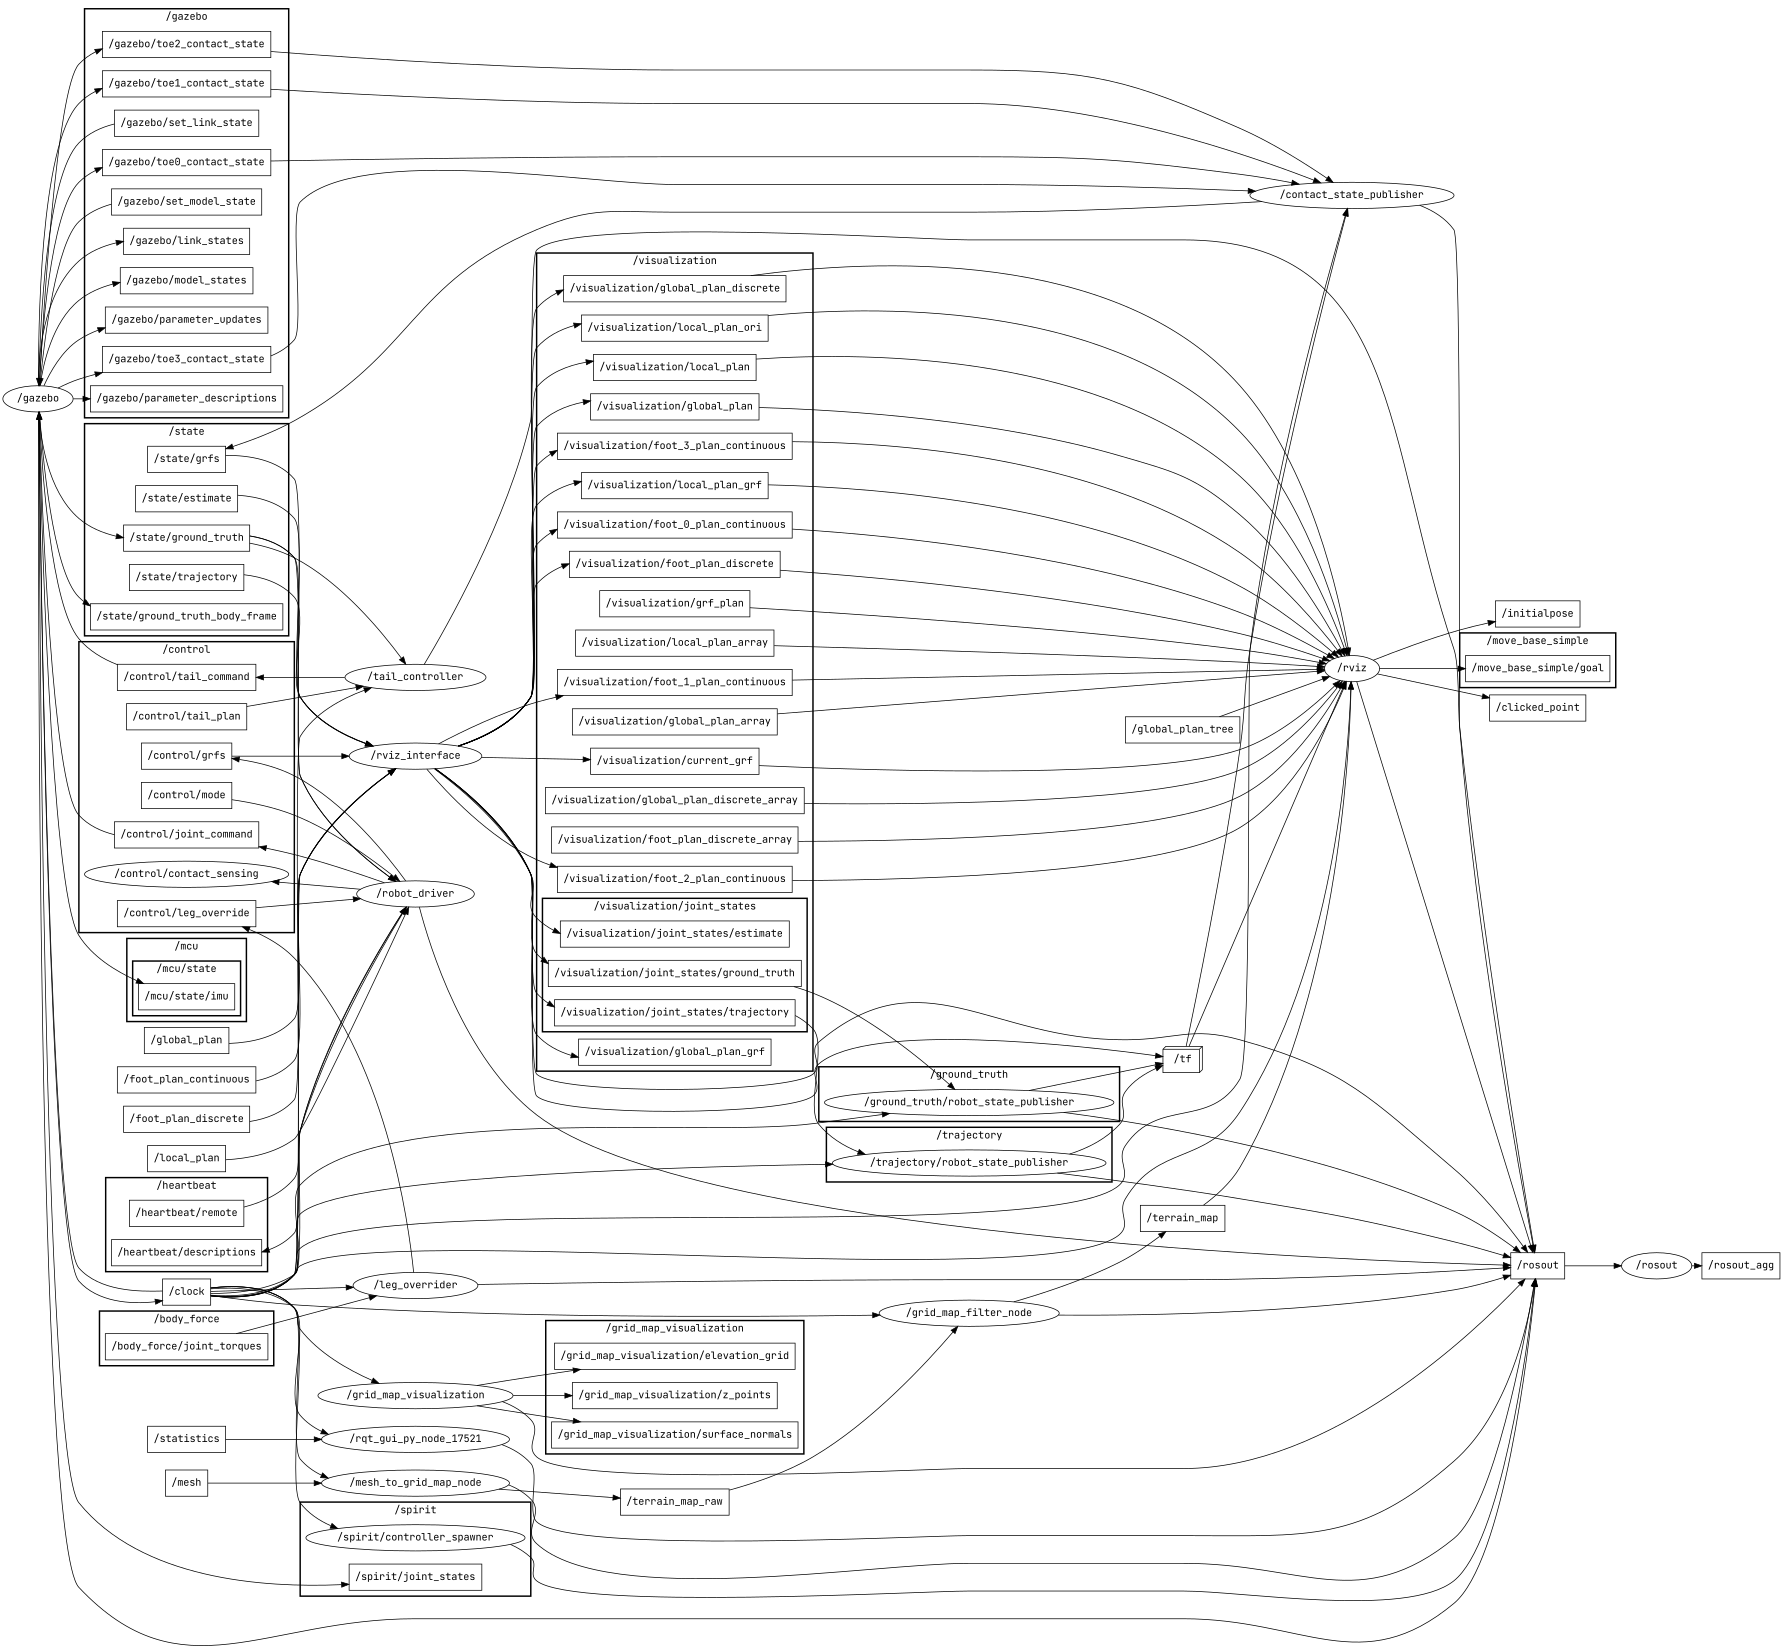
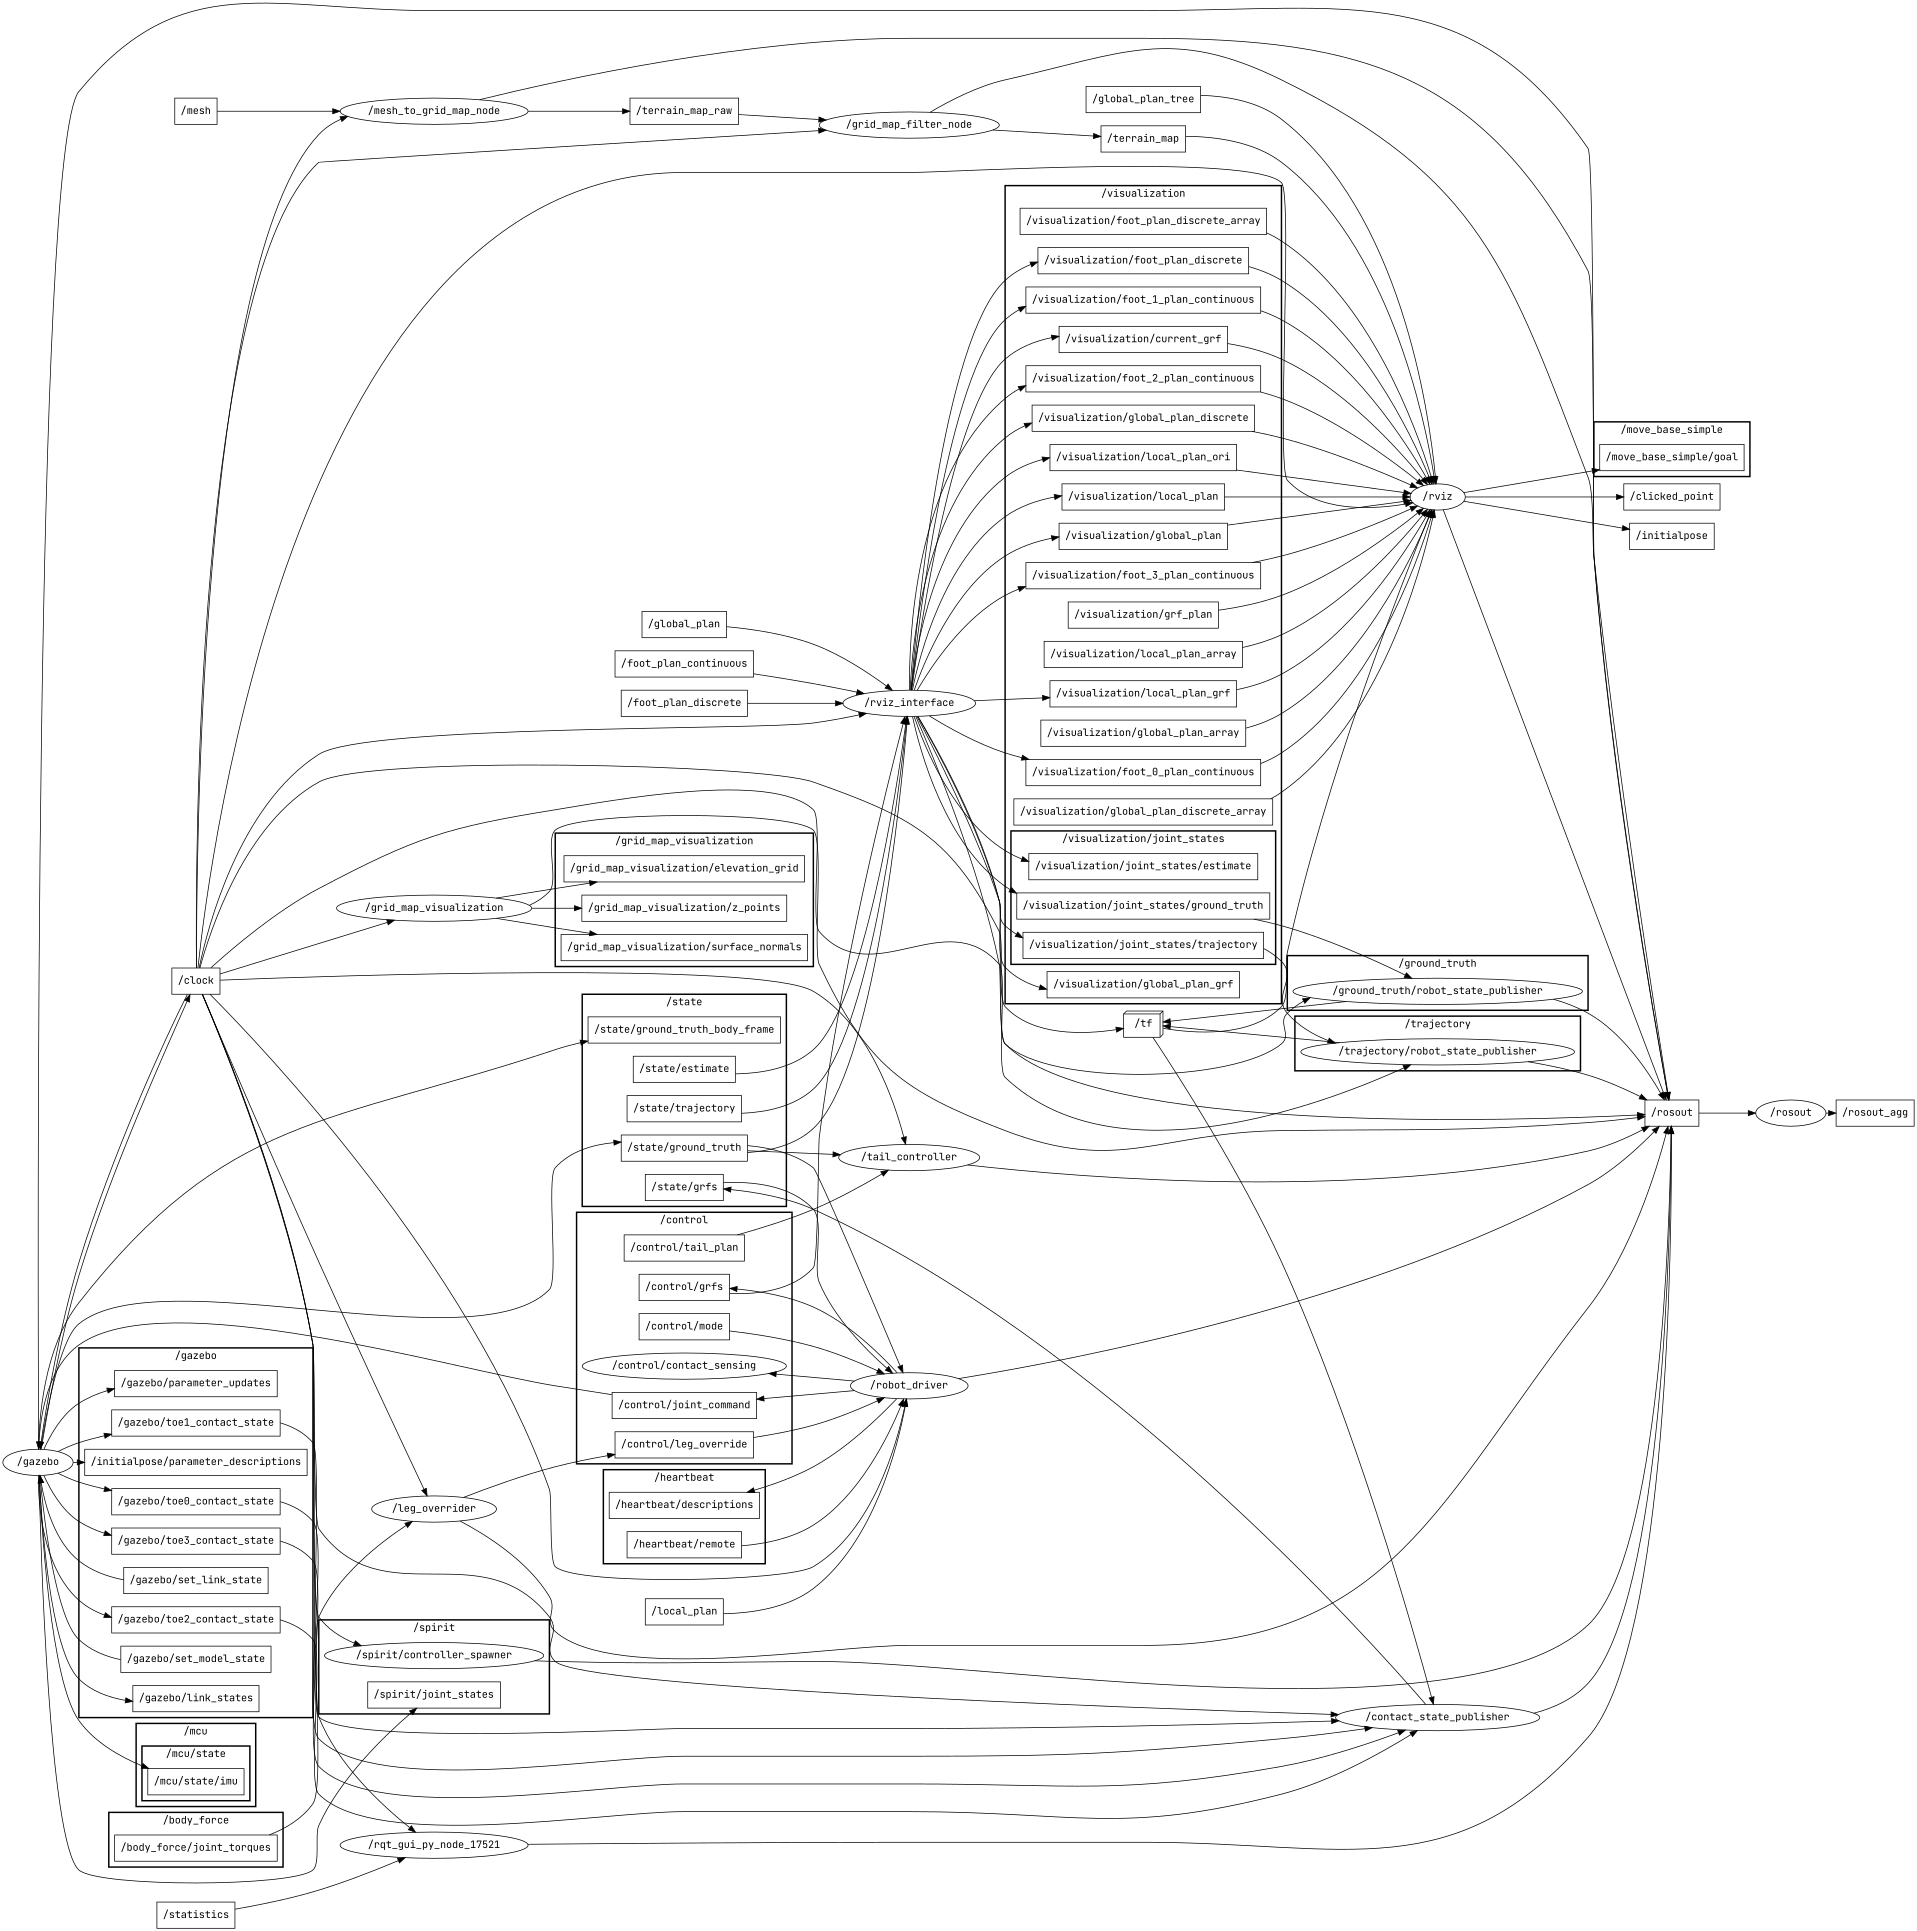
(187, 281) -> none
(187, 399) -> (196, 1462)
(187, 677) -> none
